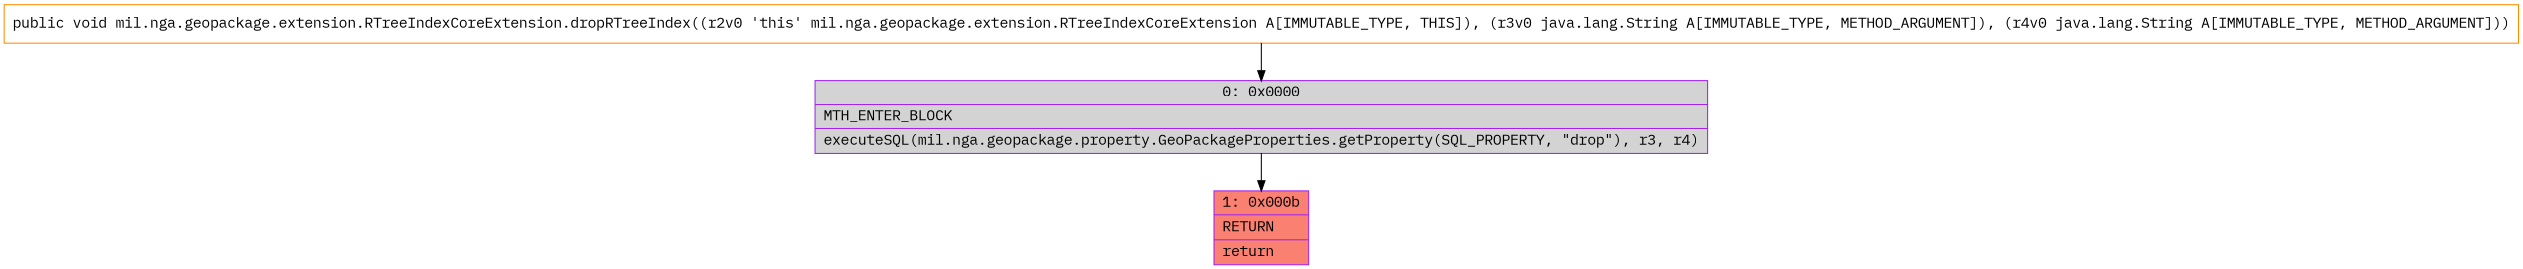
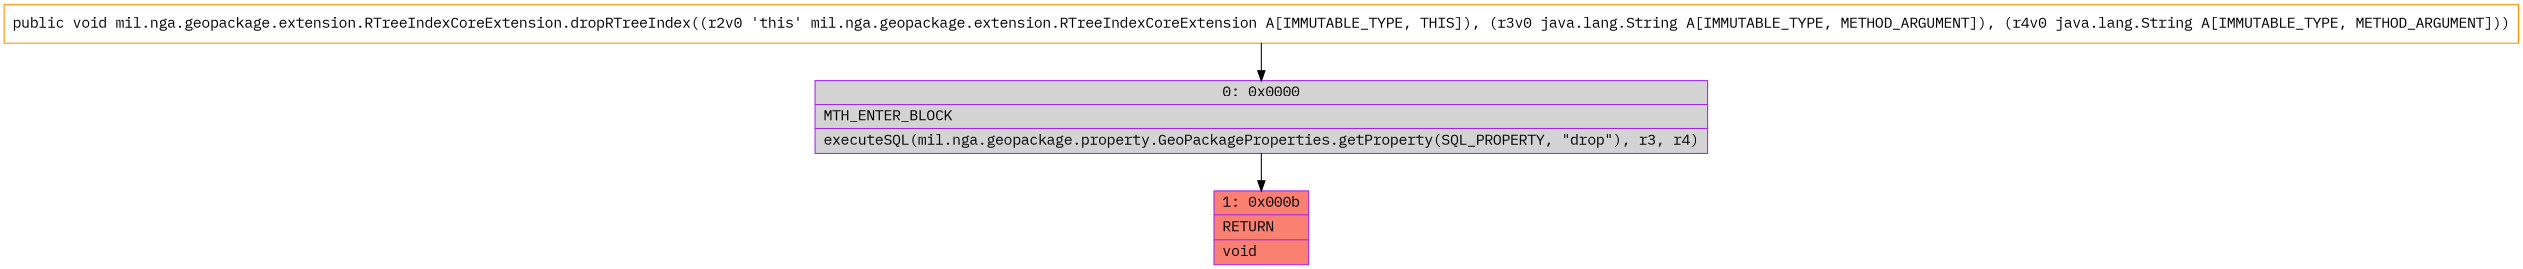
(1248, 252) -> (1240, 252)
